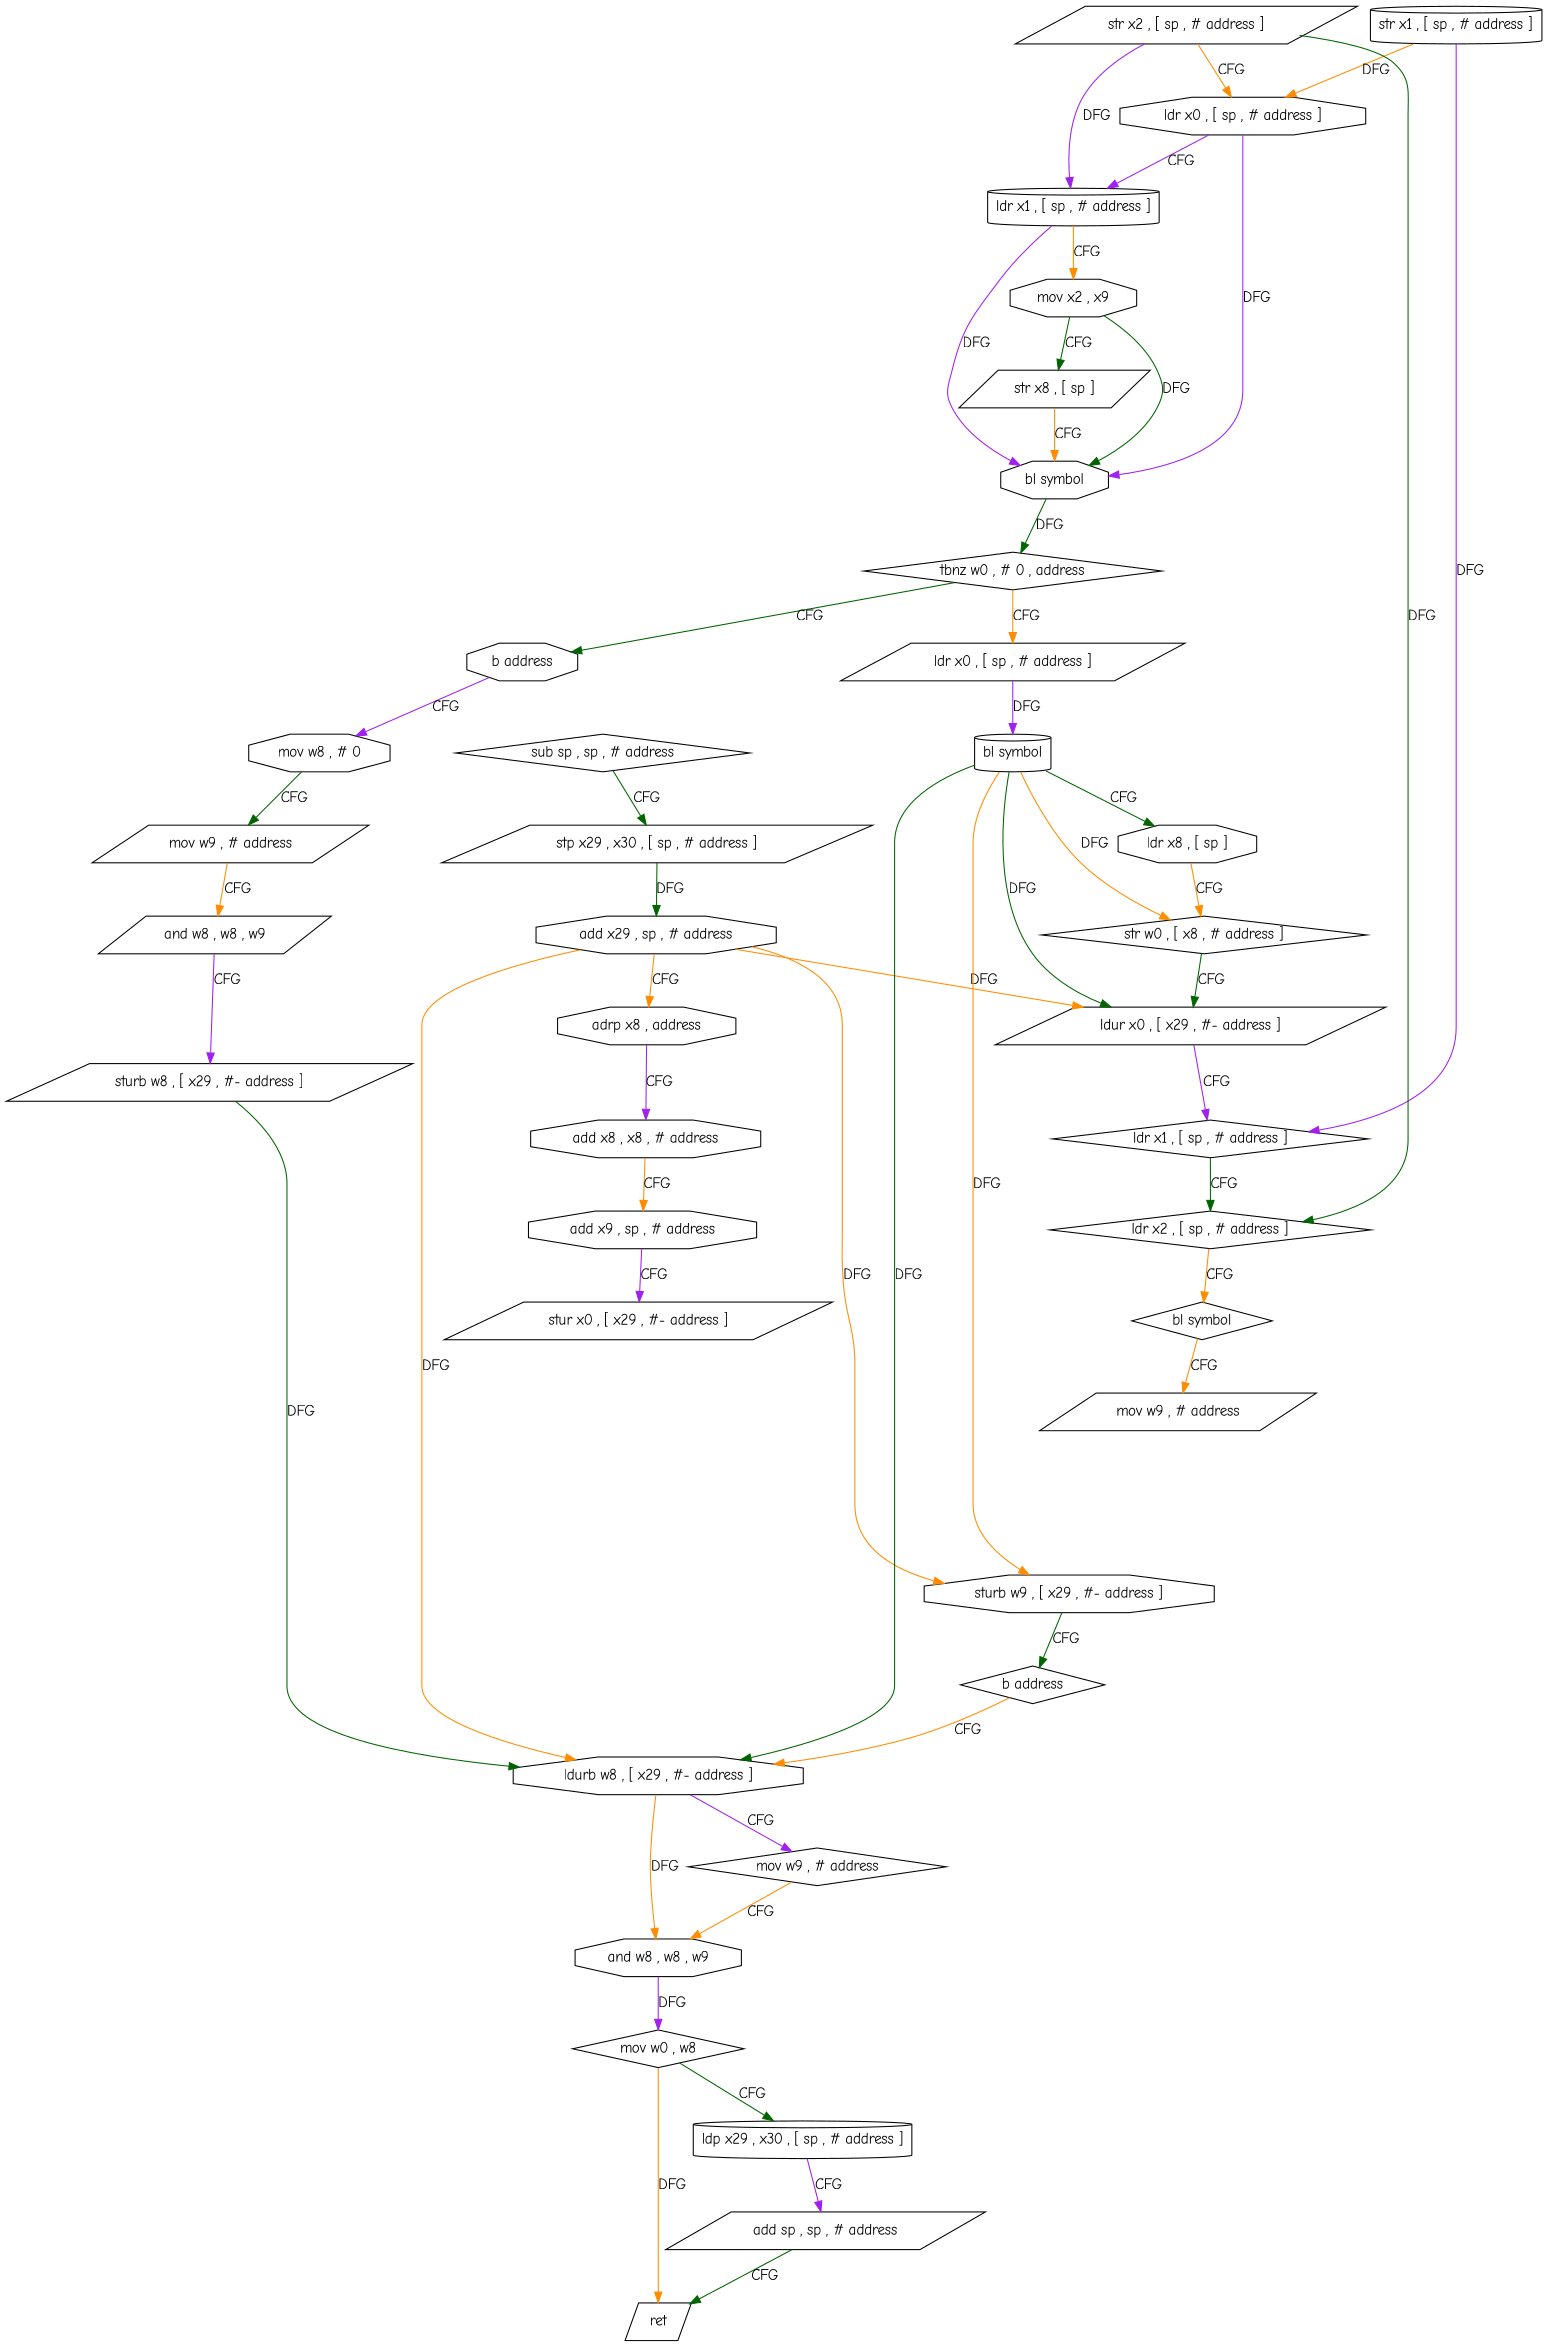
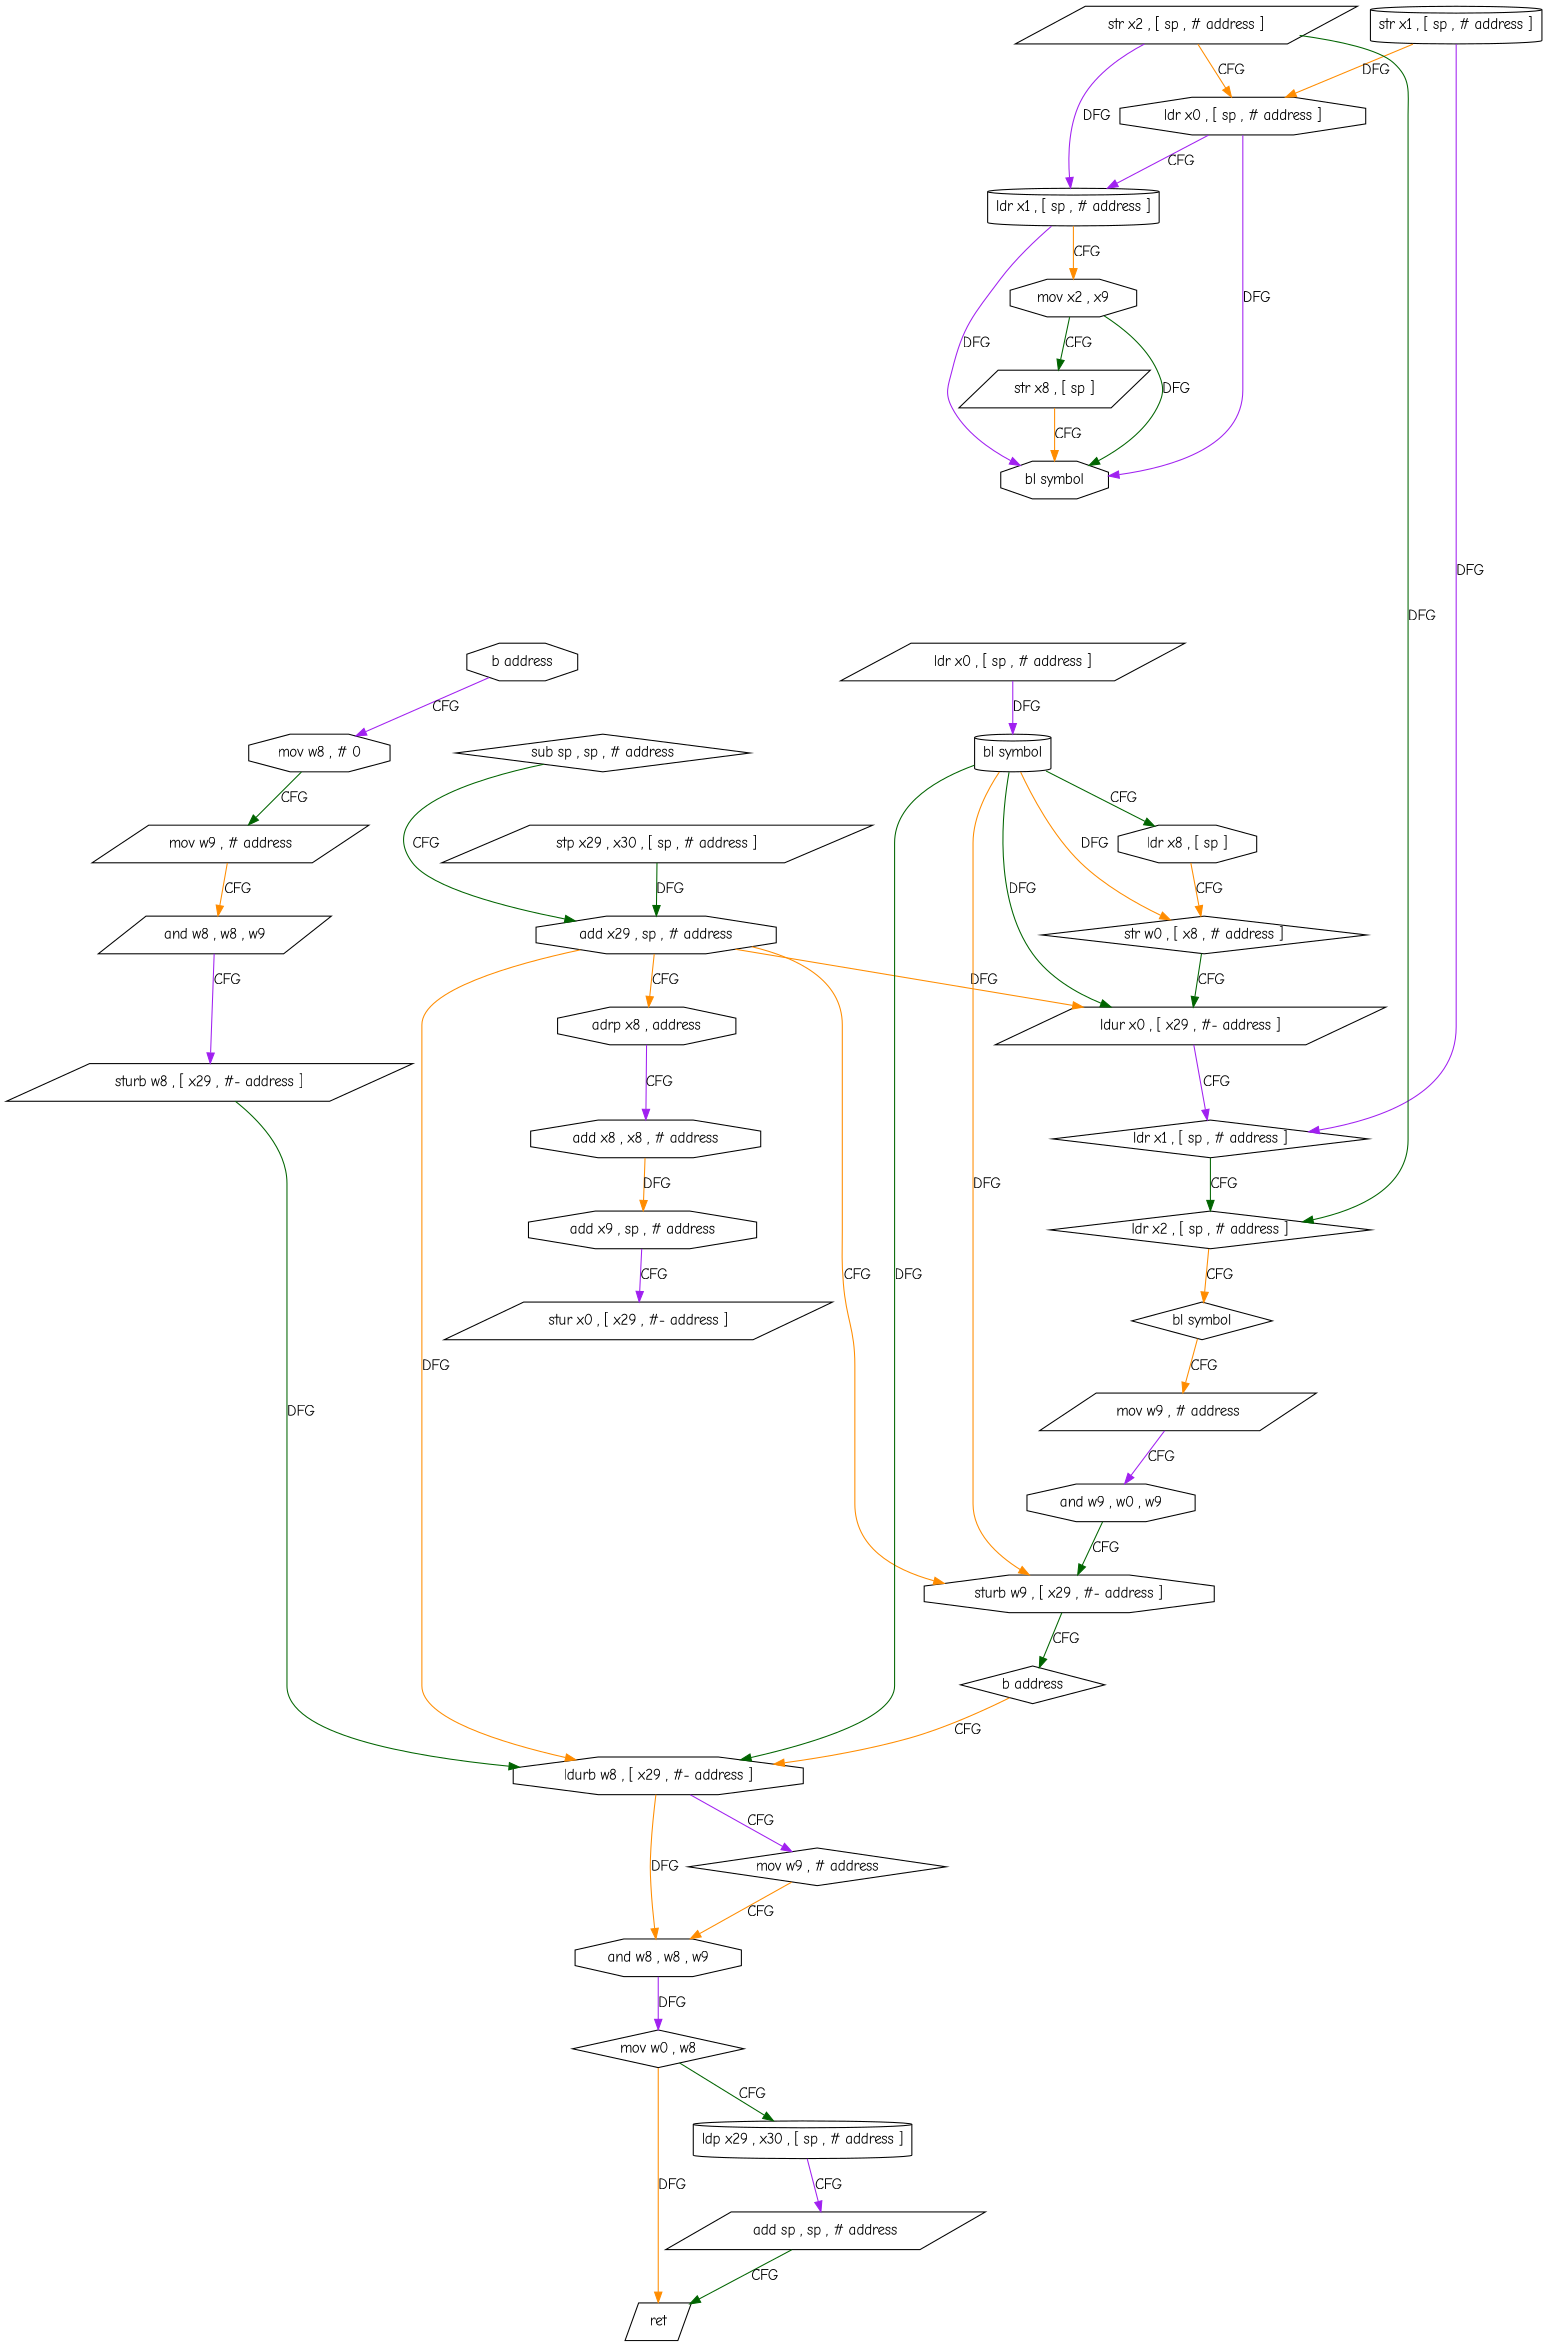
(1013, 571) -> none
(627, 793) -> (407, 850)
(657, 1184) -> (657, 1184)
(857, 1275) -> (857, 1275)
none -> (1111, 1503)
